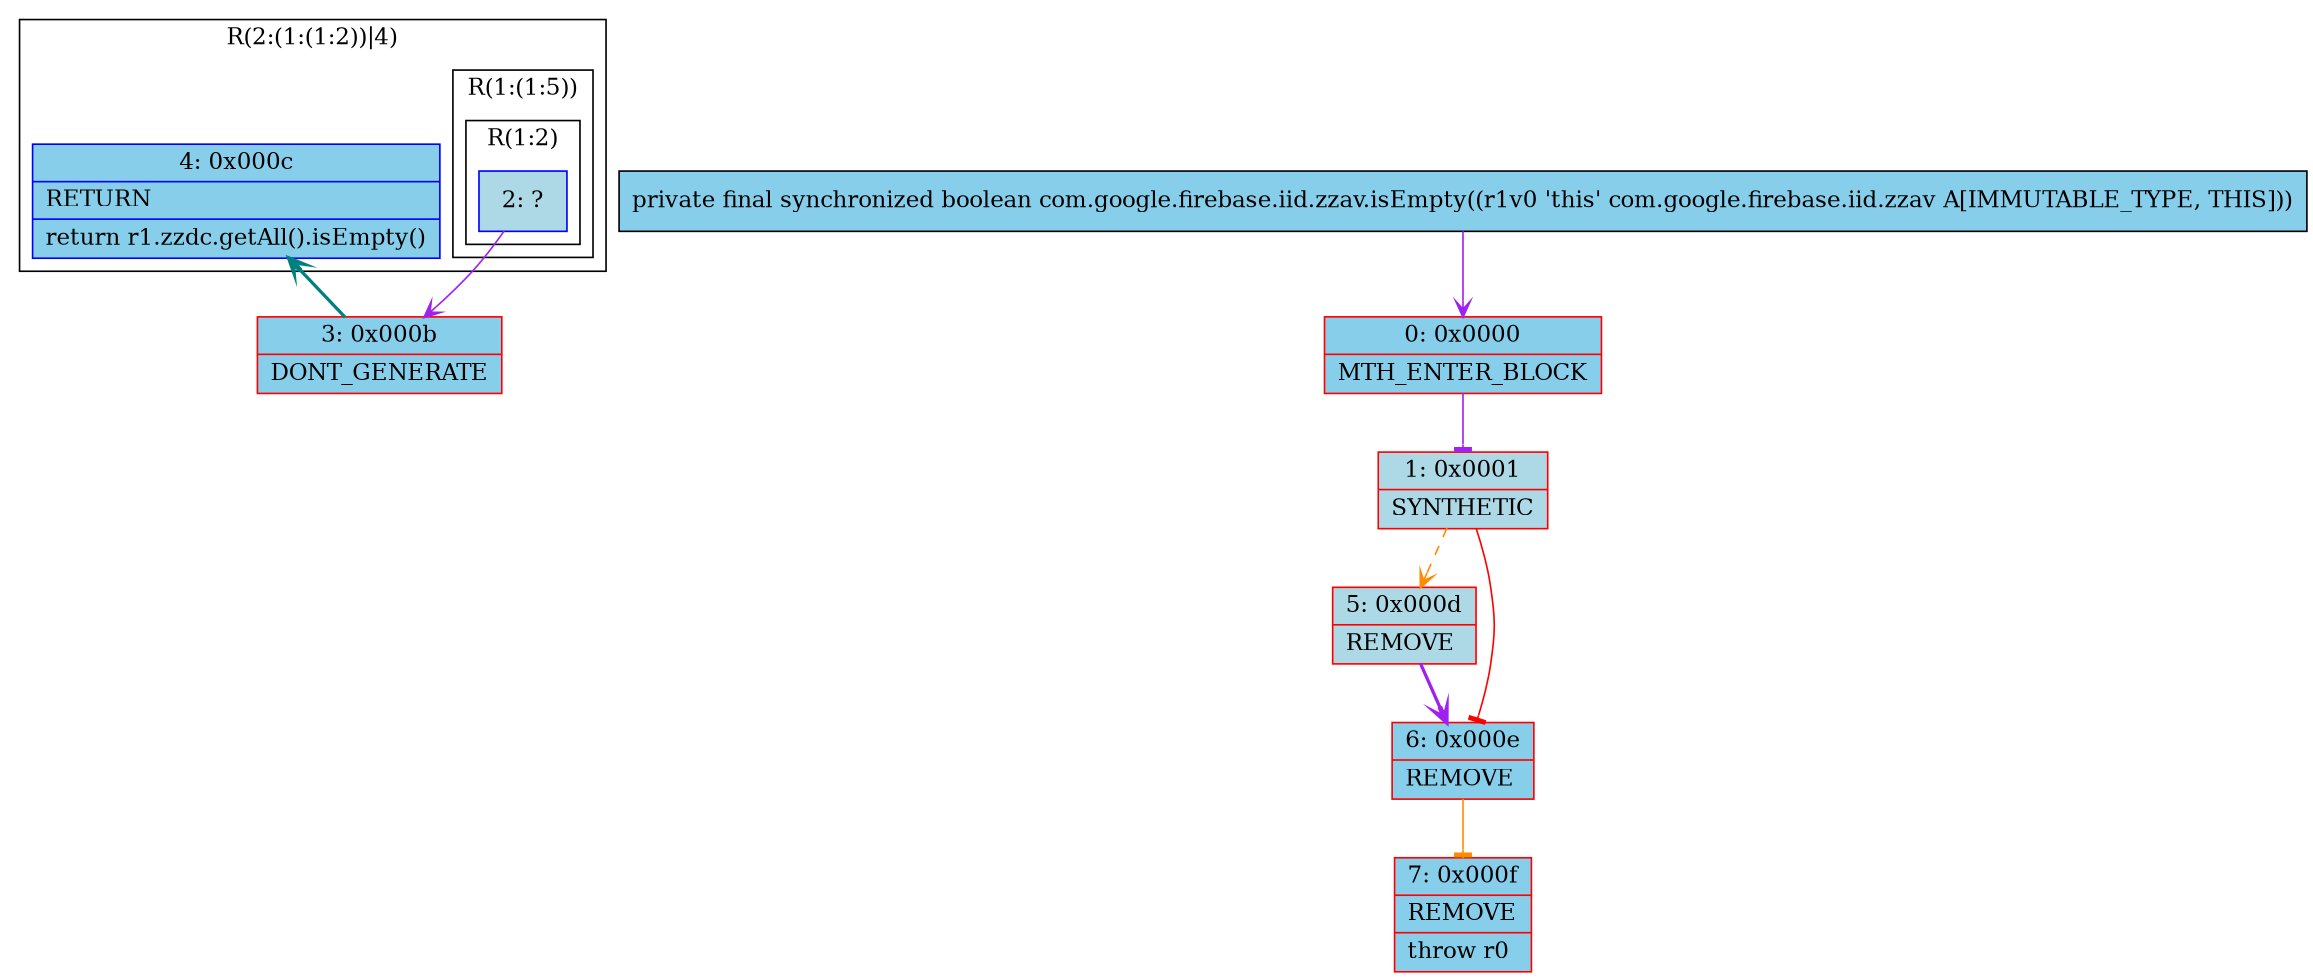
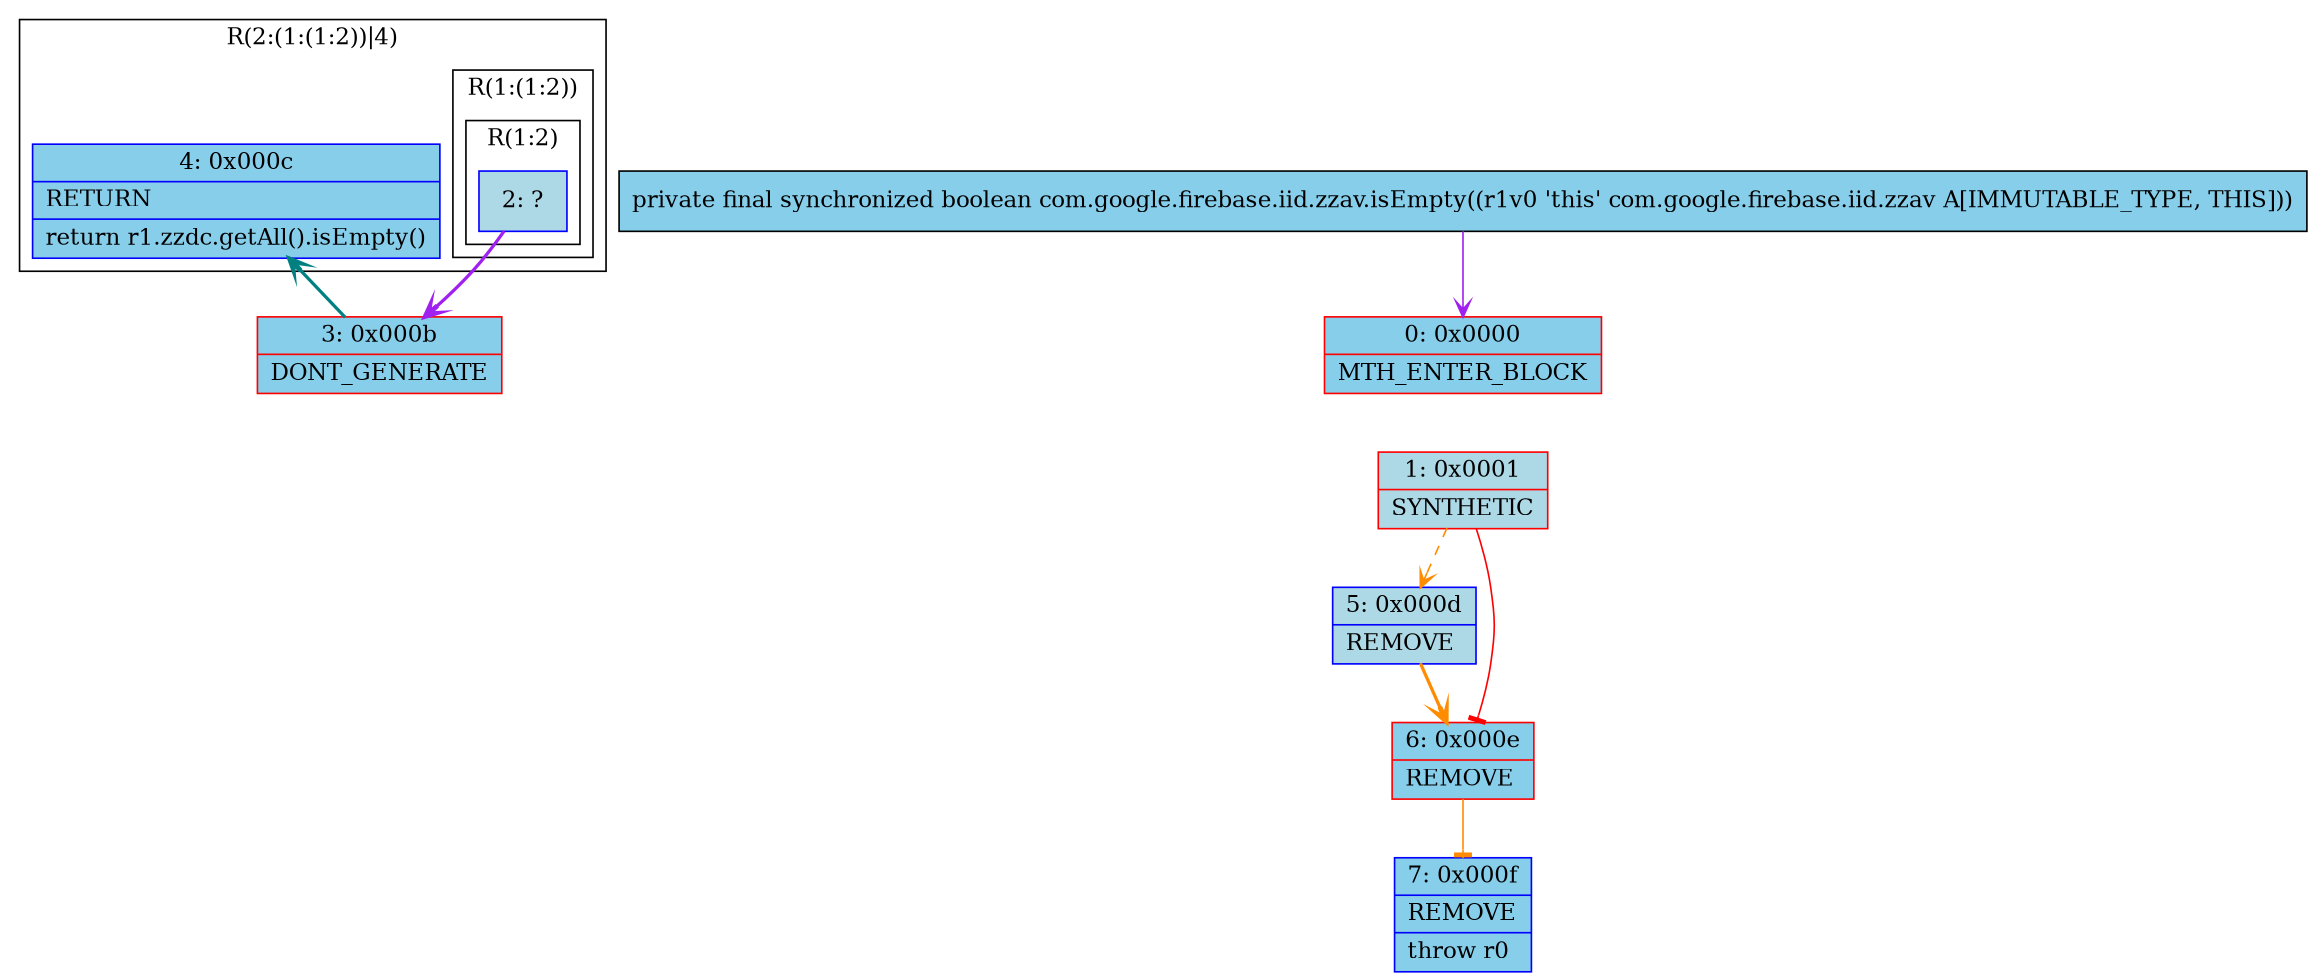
(523, 89) -> (523, 89)
(462, 282) -> (462, 282)
(1463, 419) -> none
(1404, 626) -> (1404, 626)
(1430, 686) -> (1430, 686)
(1463, 915) -> (1463, 915)
